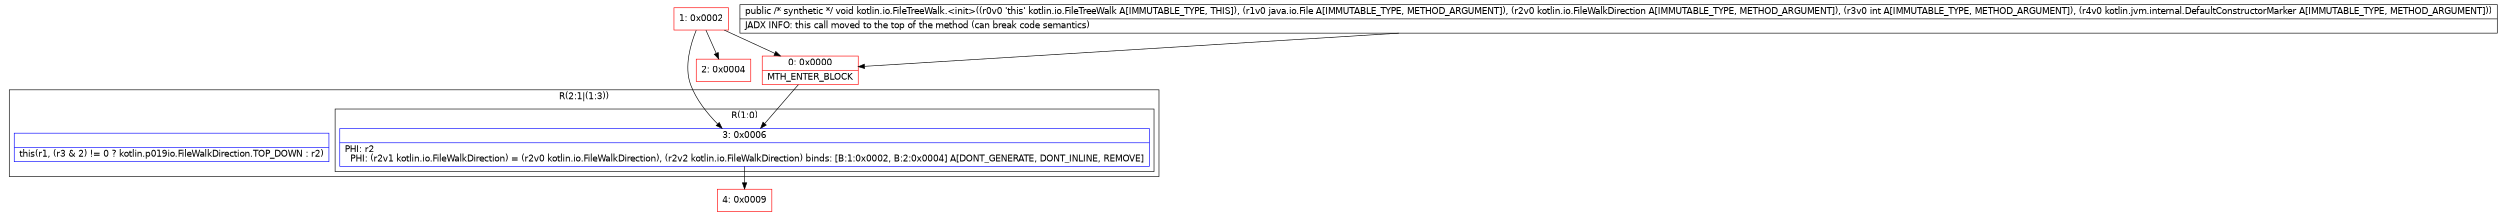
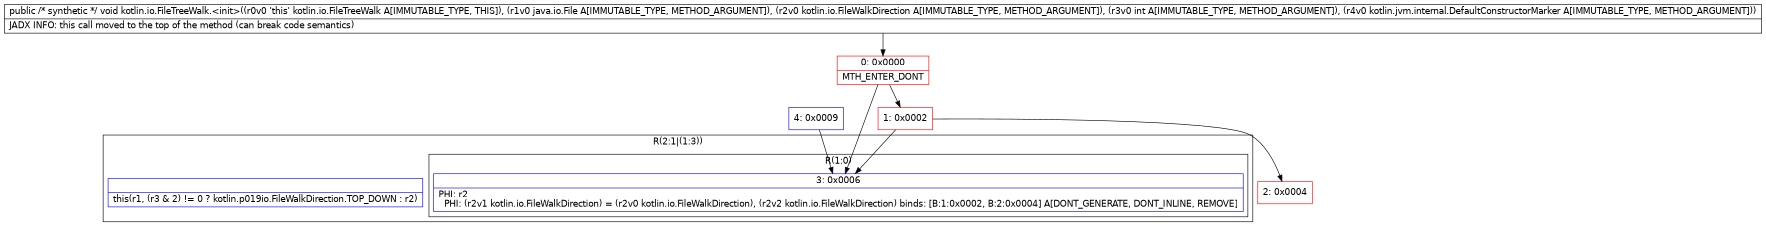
(750, 42) -> (894, 93)
(810, 77) -> (883, 77)
(745, 175) -> (825, 149)
(745, 200) -> (816, 119)
